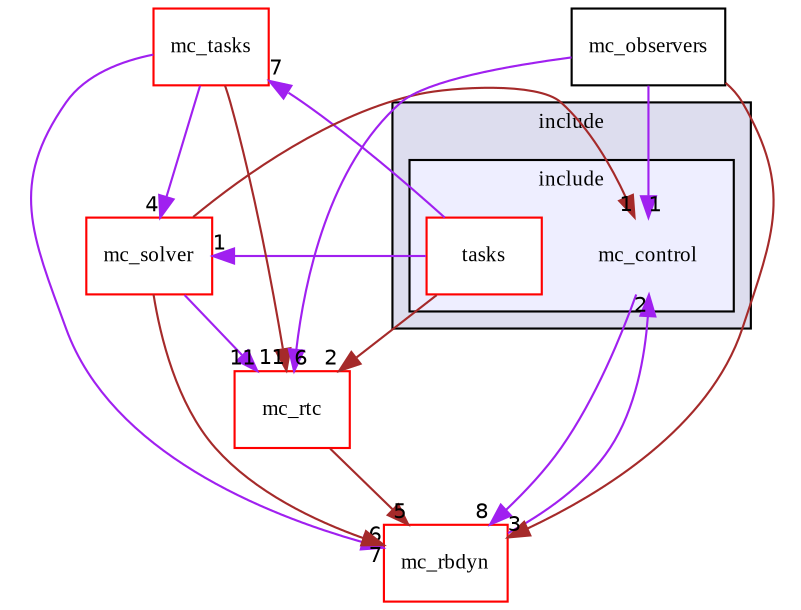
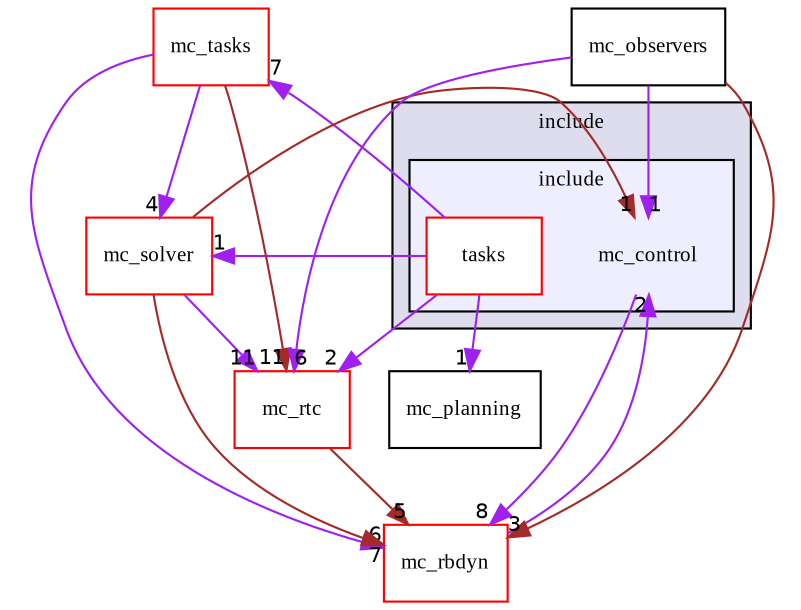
(383, 337) -> (383, 337)
none -> (465, 410)
